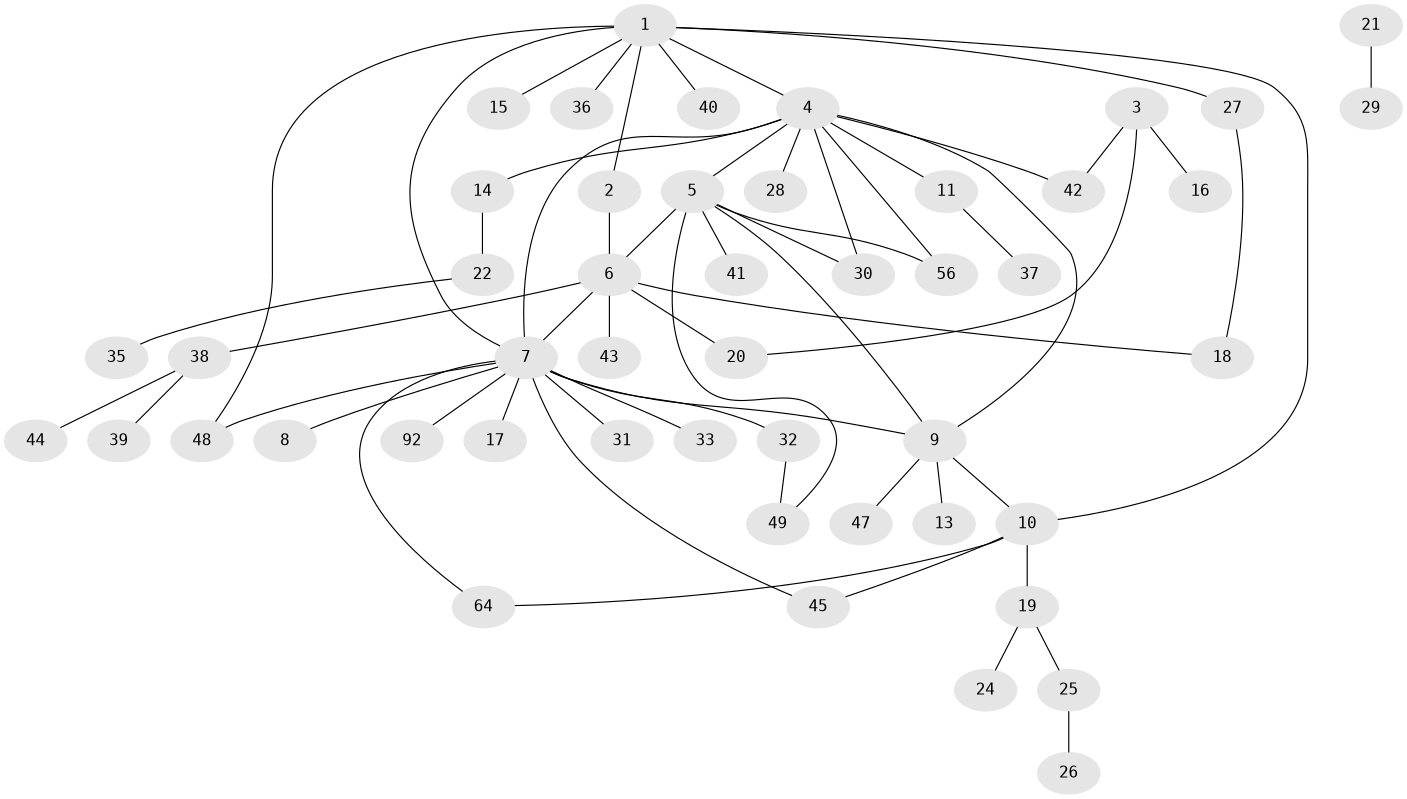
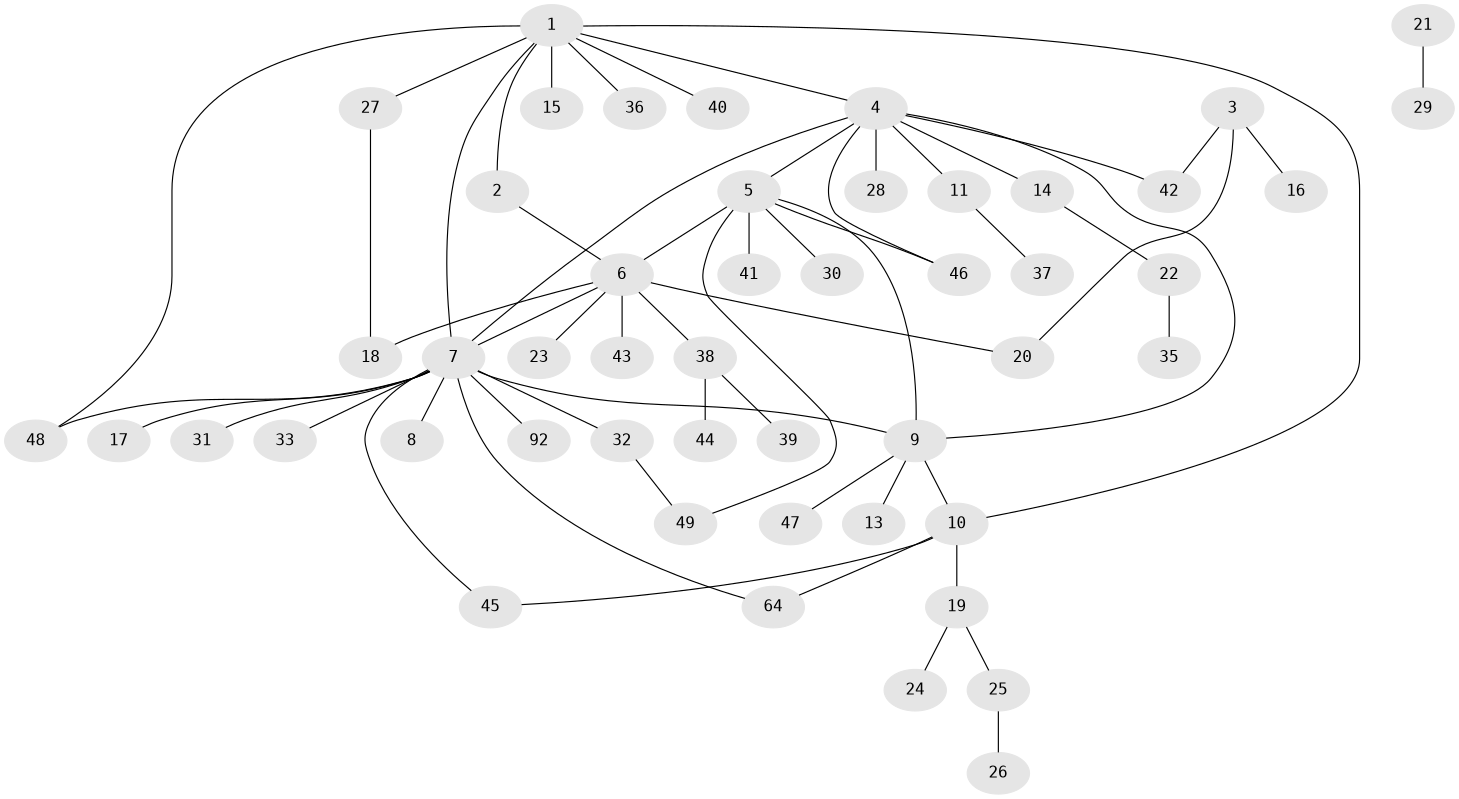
(836, 192) -> none
(946, 275) -> (959, 275)
none -> (539, 358)
